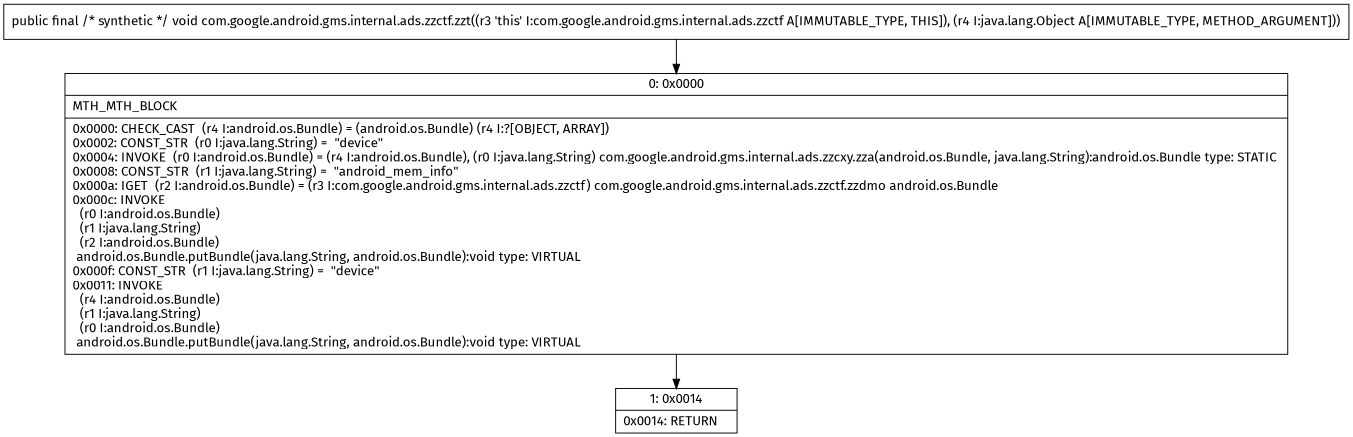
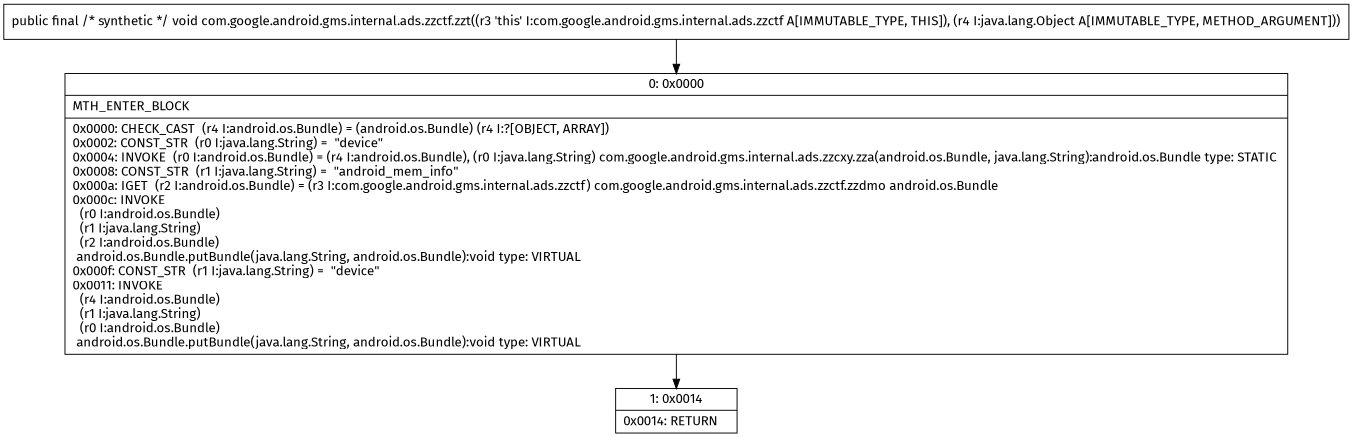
(125, 106) -> (131, 106)
